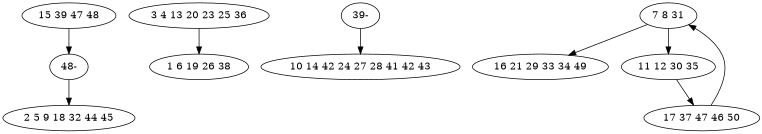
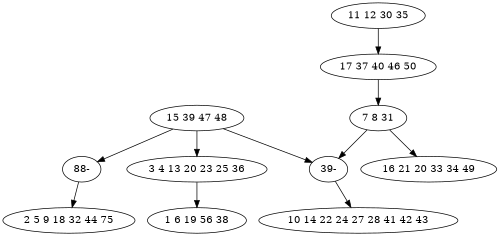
(668, 38) -> (355, 142)
(69, 67) -> (82, 169)
(199, 67) -> (197, 220)
(360, 67) -> (358, 220)
(540, 67) -> (429, 169)
(69, 118) -> (69, 220)
(702, 118) -> (378, 67)
none -> (197, 140)
none -> (264, 144)
